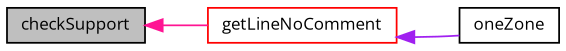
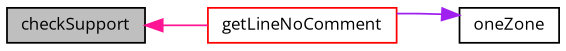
(437, 37) -> (419, 14)
